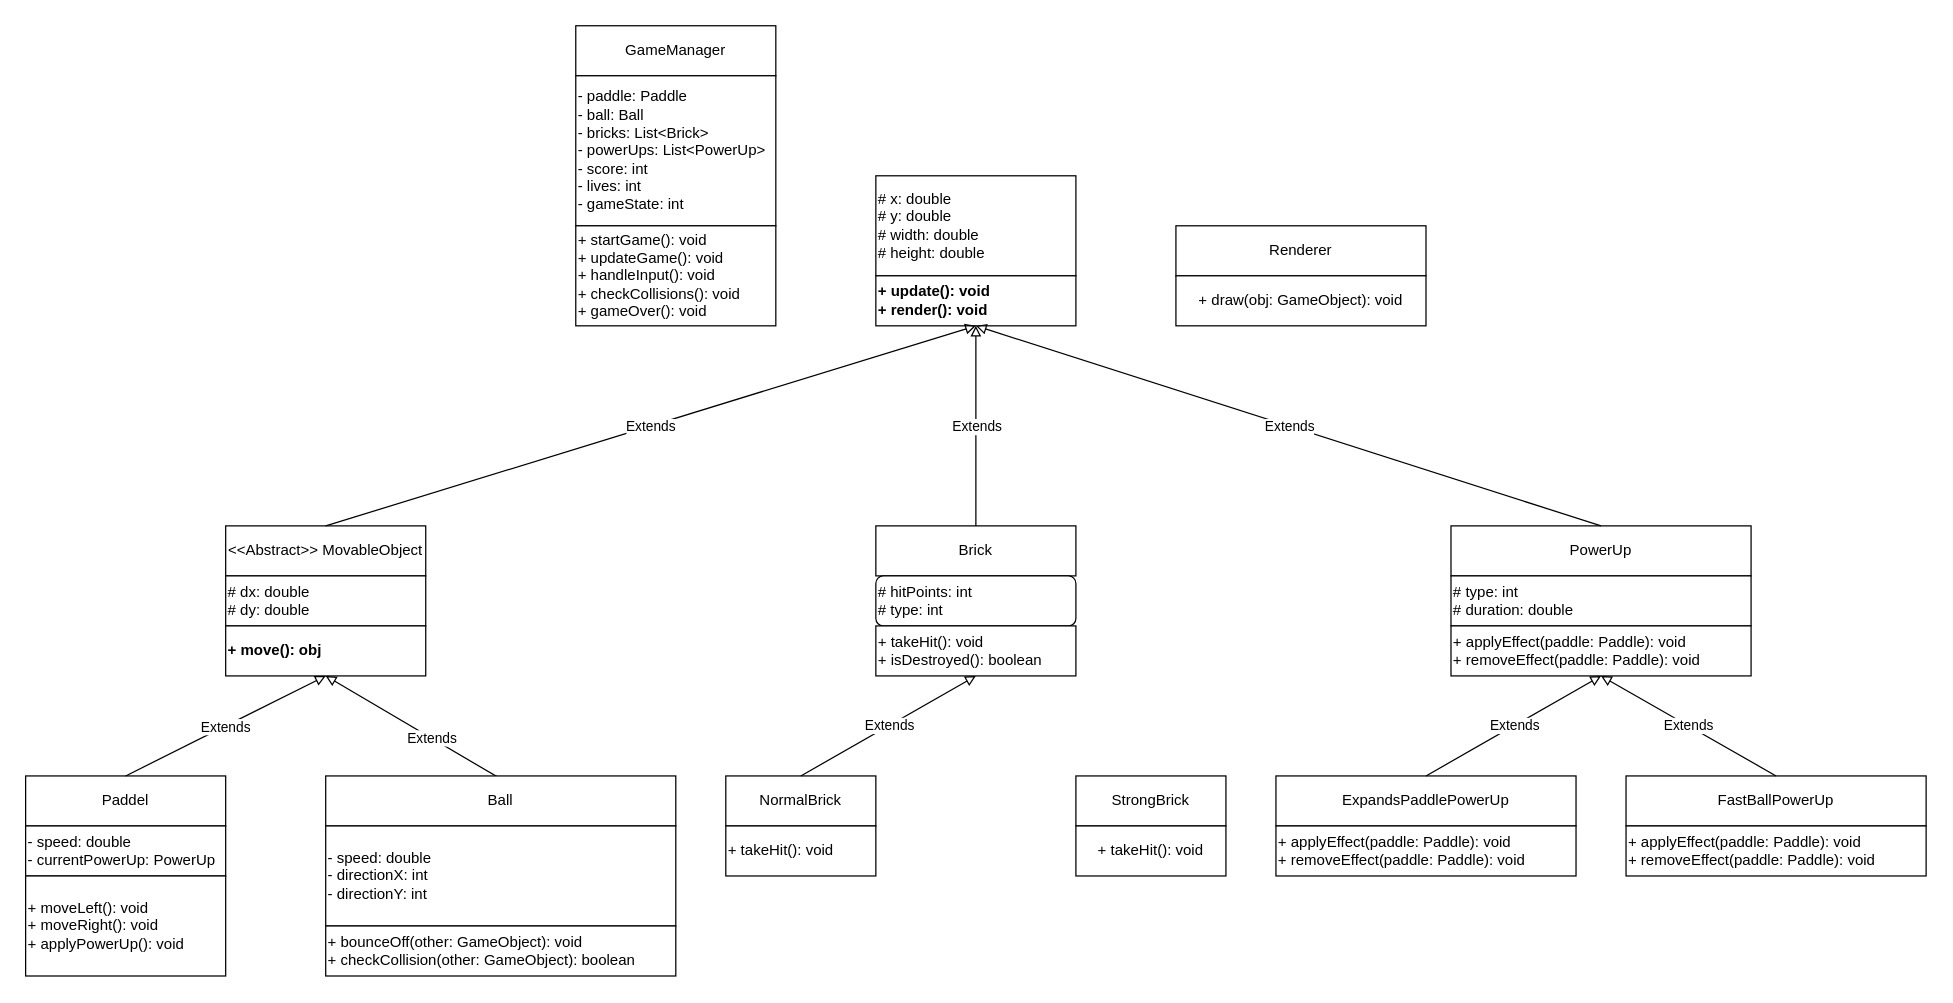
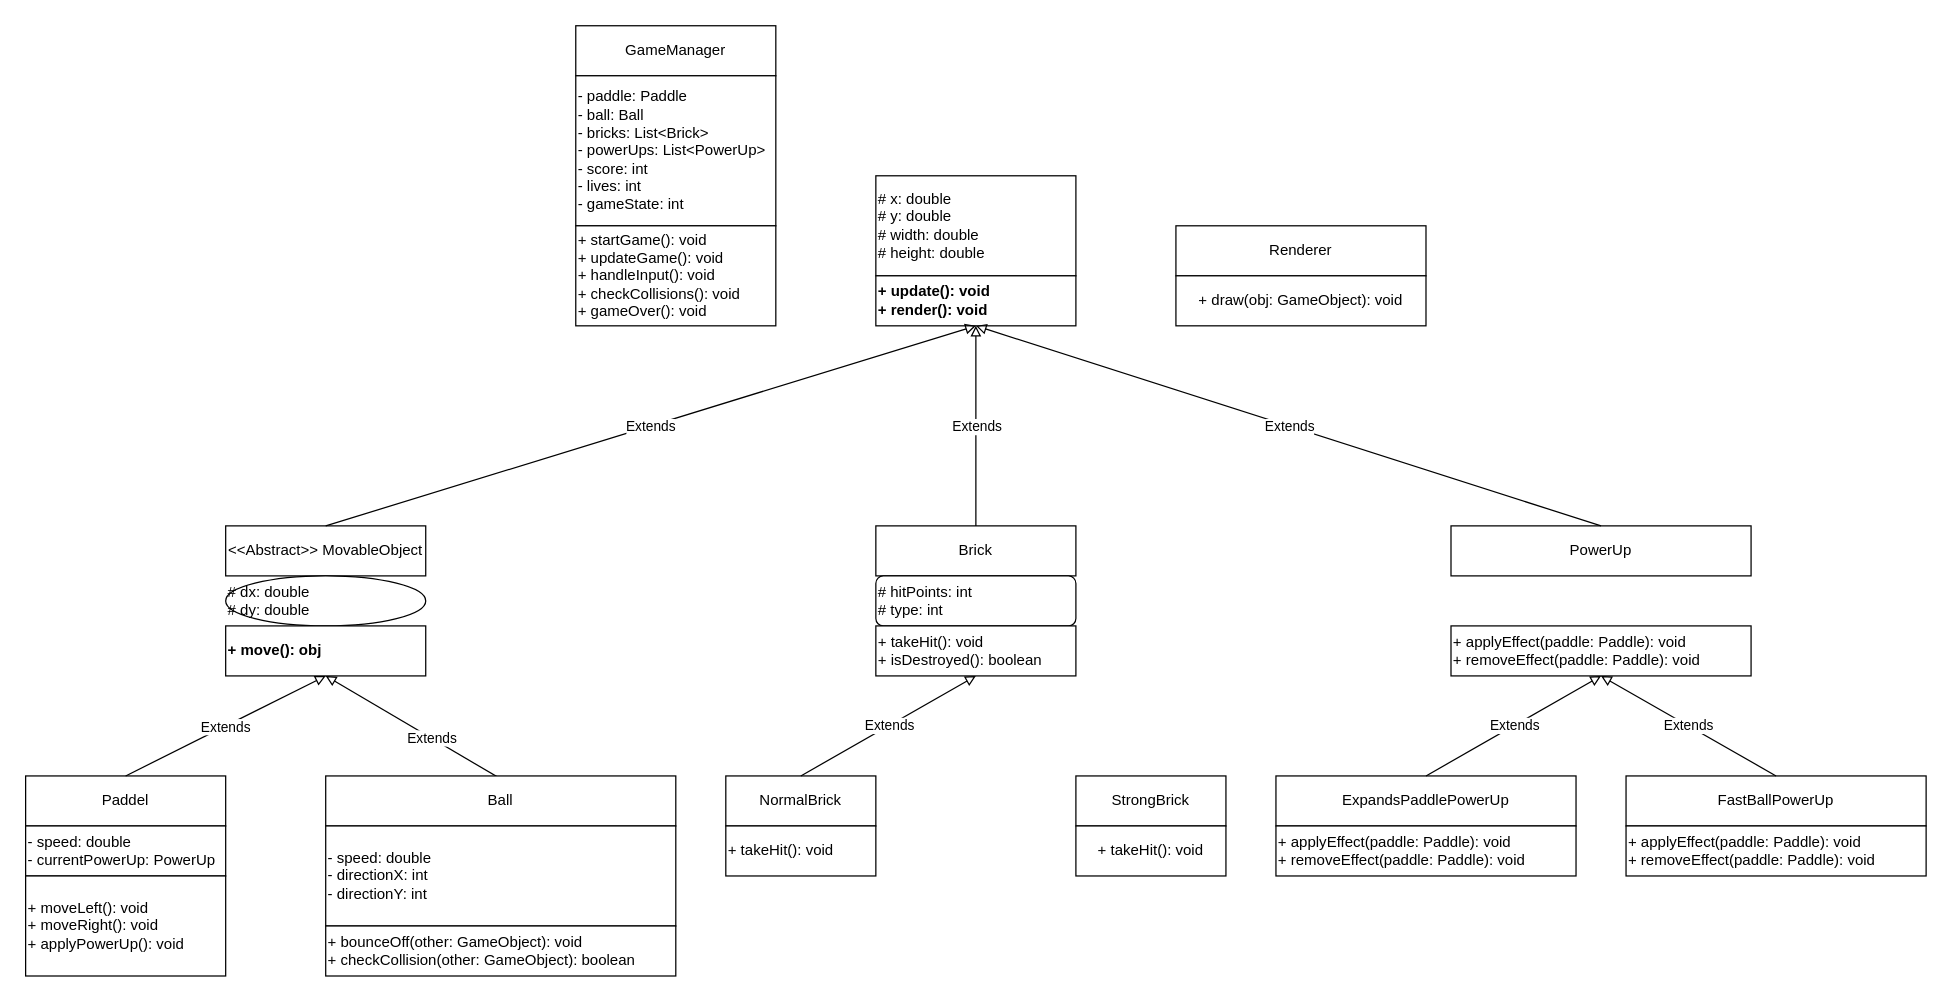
(326, 601) -> (326, 601)
(1601, 601) -> none
